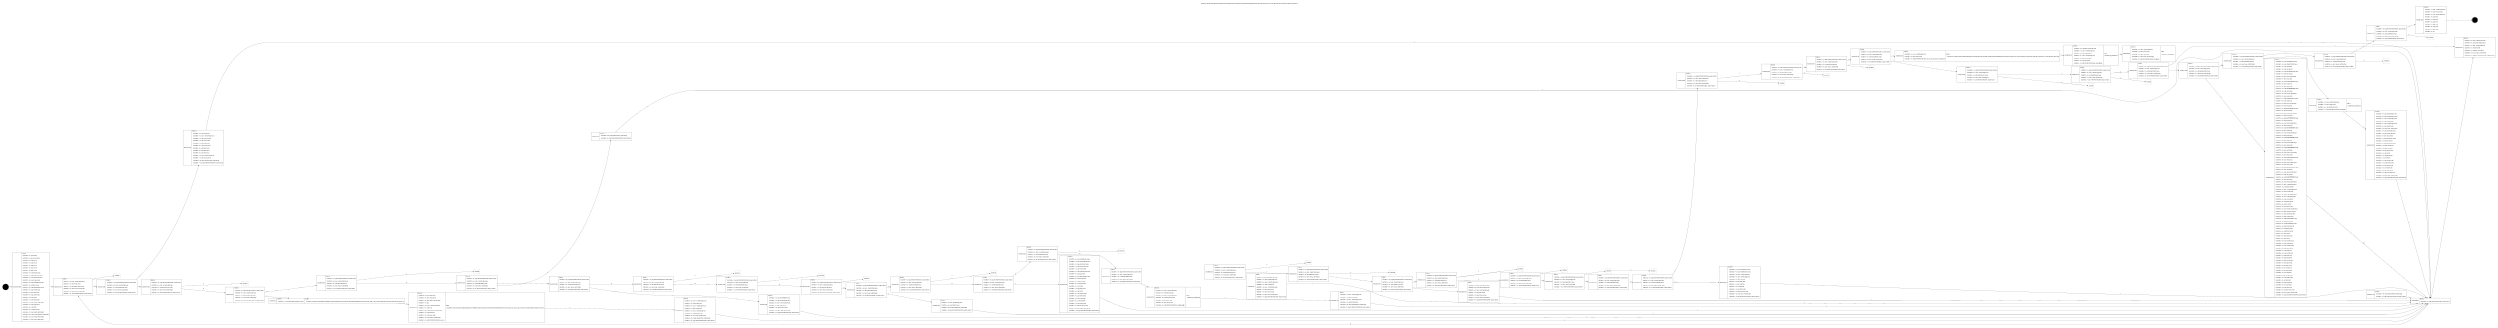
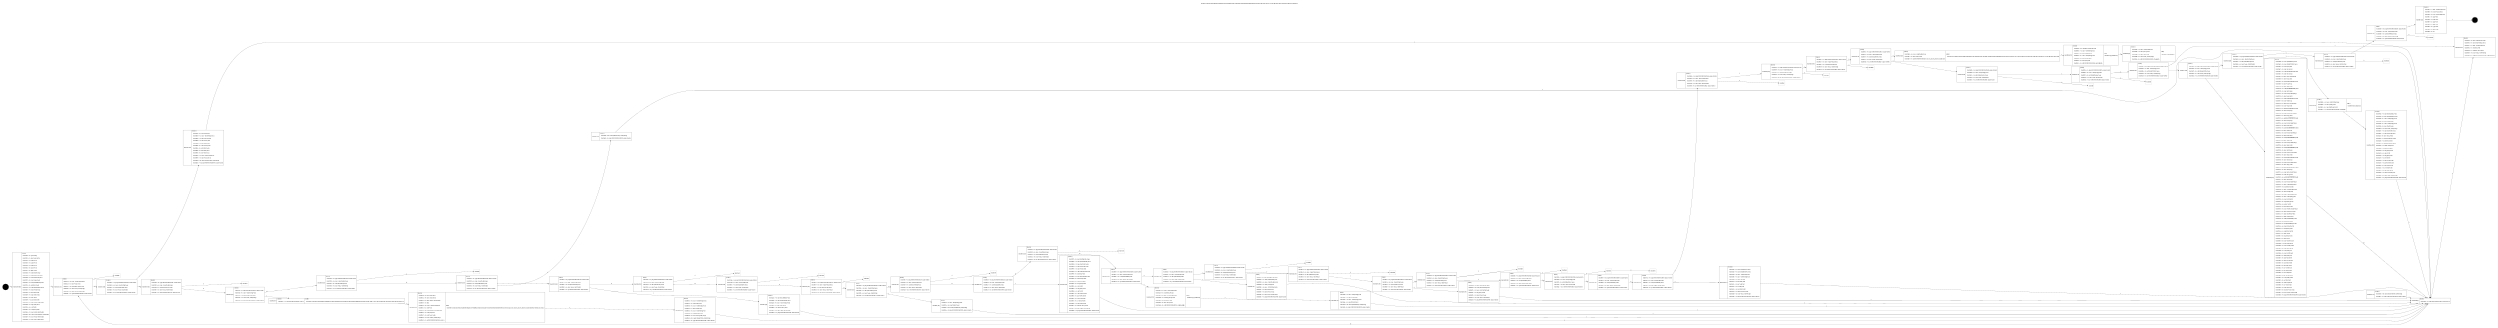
none -> (1173, 276)
